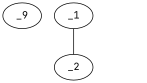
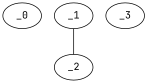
(22, 16) -> (22, 16)
none -> (125, 16)
